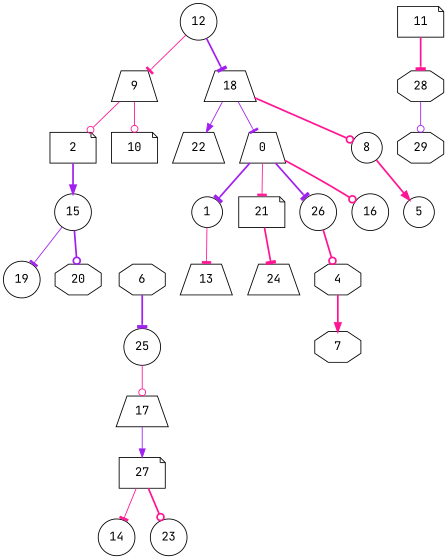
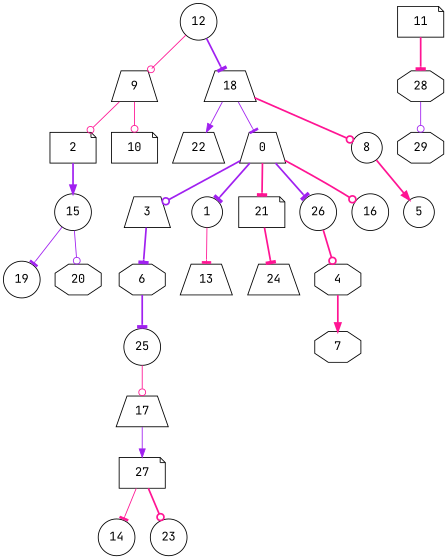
(169, 52) -> (169, 52)
(262, 178) -> (262, 178)
none -> (147, 212)
(75, 244) -> (75, 244)
